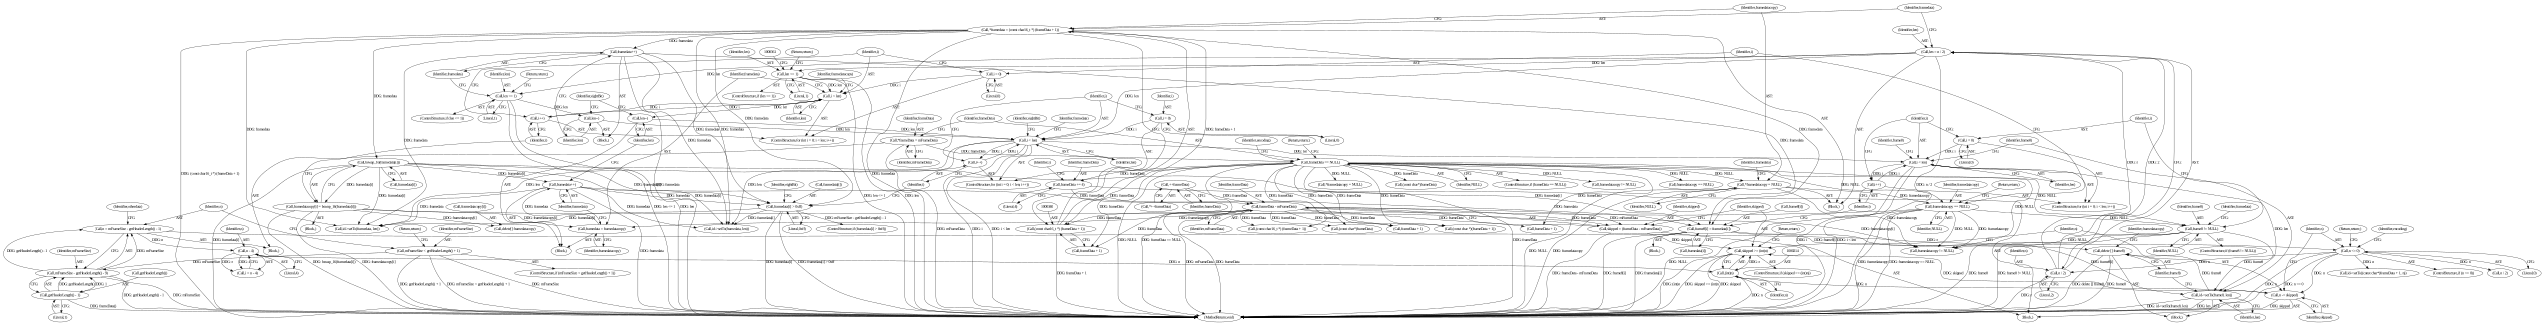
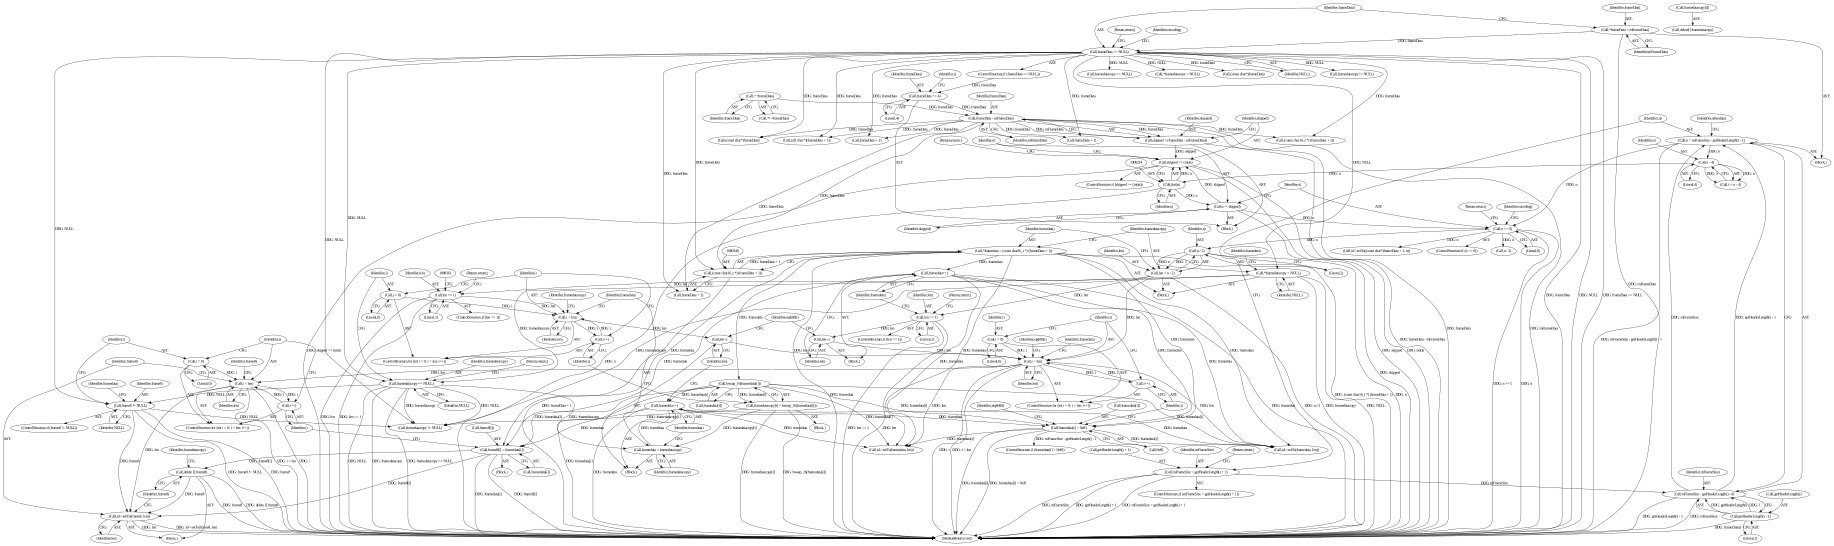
(1172, 168) -> (967, 85)
(422, 217) -> none
(797, 229) -> (1156, 450)
(1470, 229) -> (807, 141)
(2178, 256) -> (176, 500)
(2314, 268) -> (1363, 225)
none -> (1110, 450)
none -> (1593, 508)
